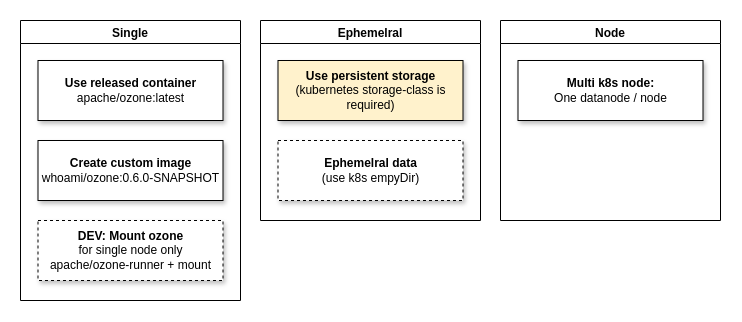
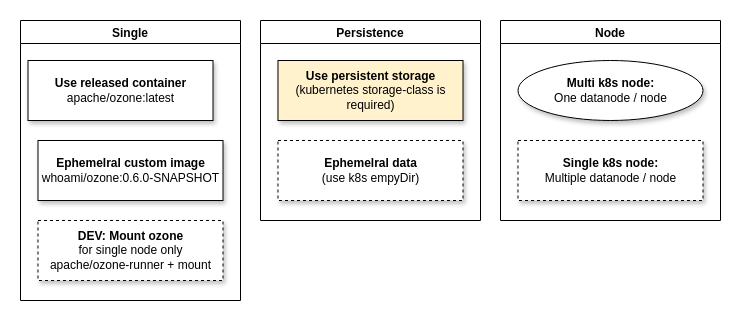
(370, 33) -> (370, 33)
(131, 91) -> (121, 91)
(611, 91) -> (611, 91)
(131, 171) -> (131, 171)
none -> (611, 171)
